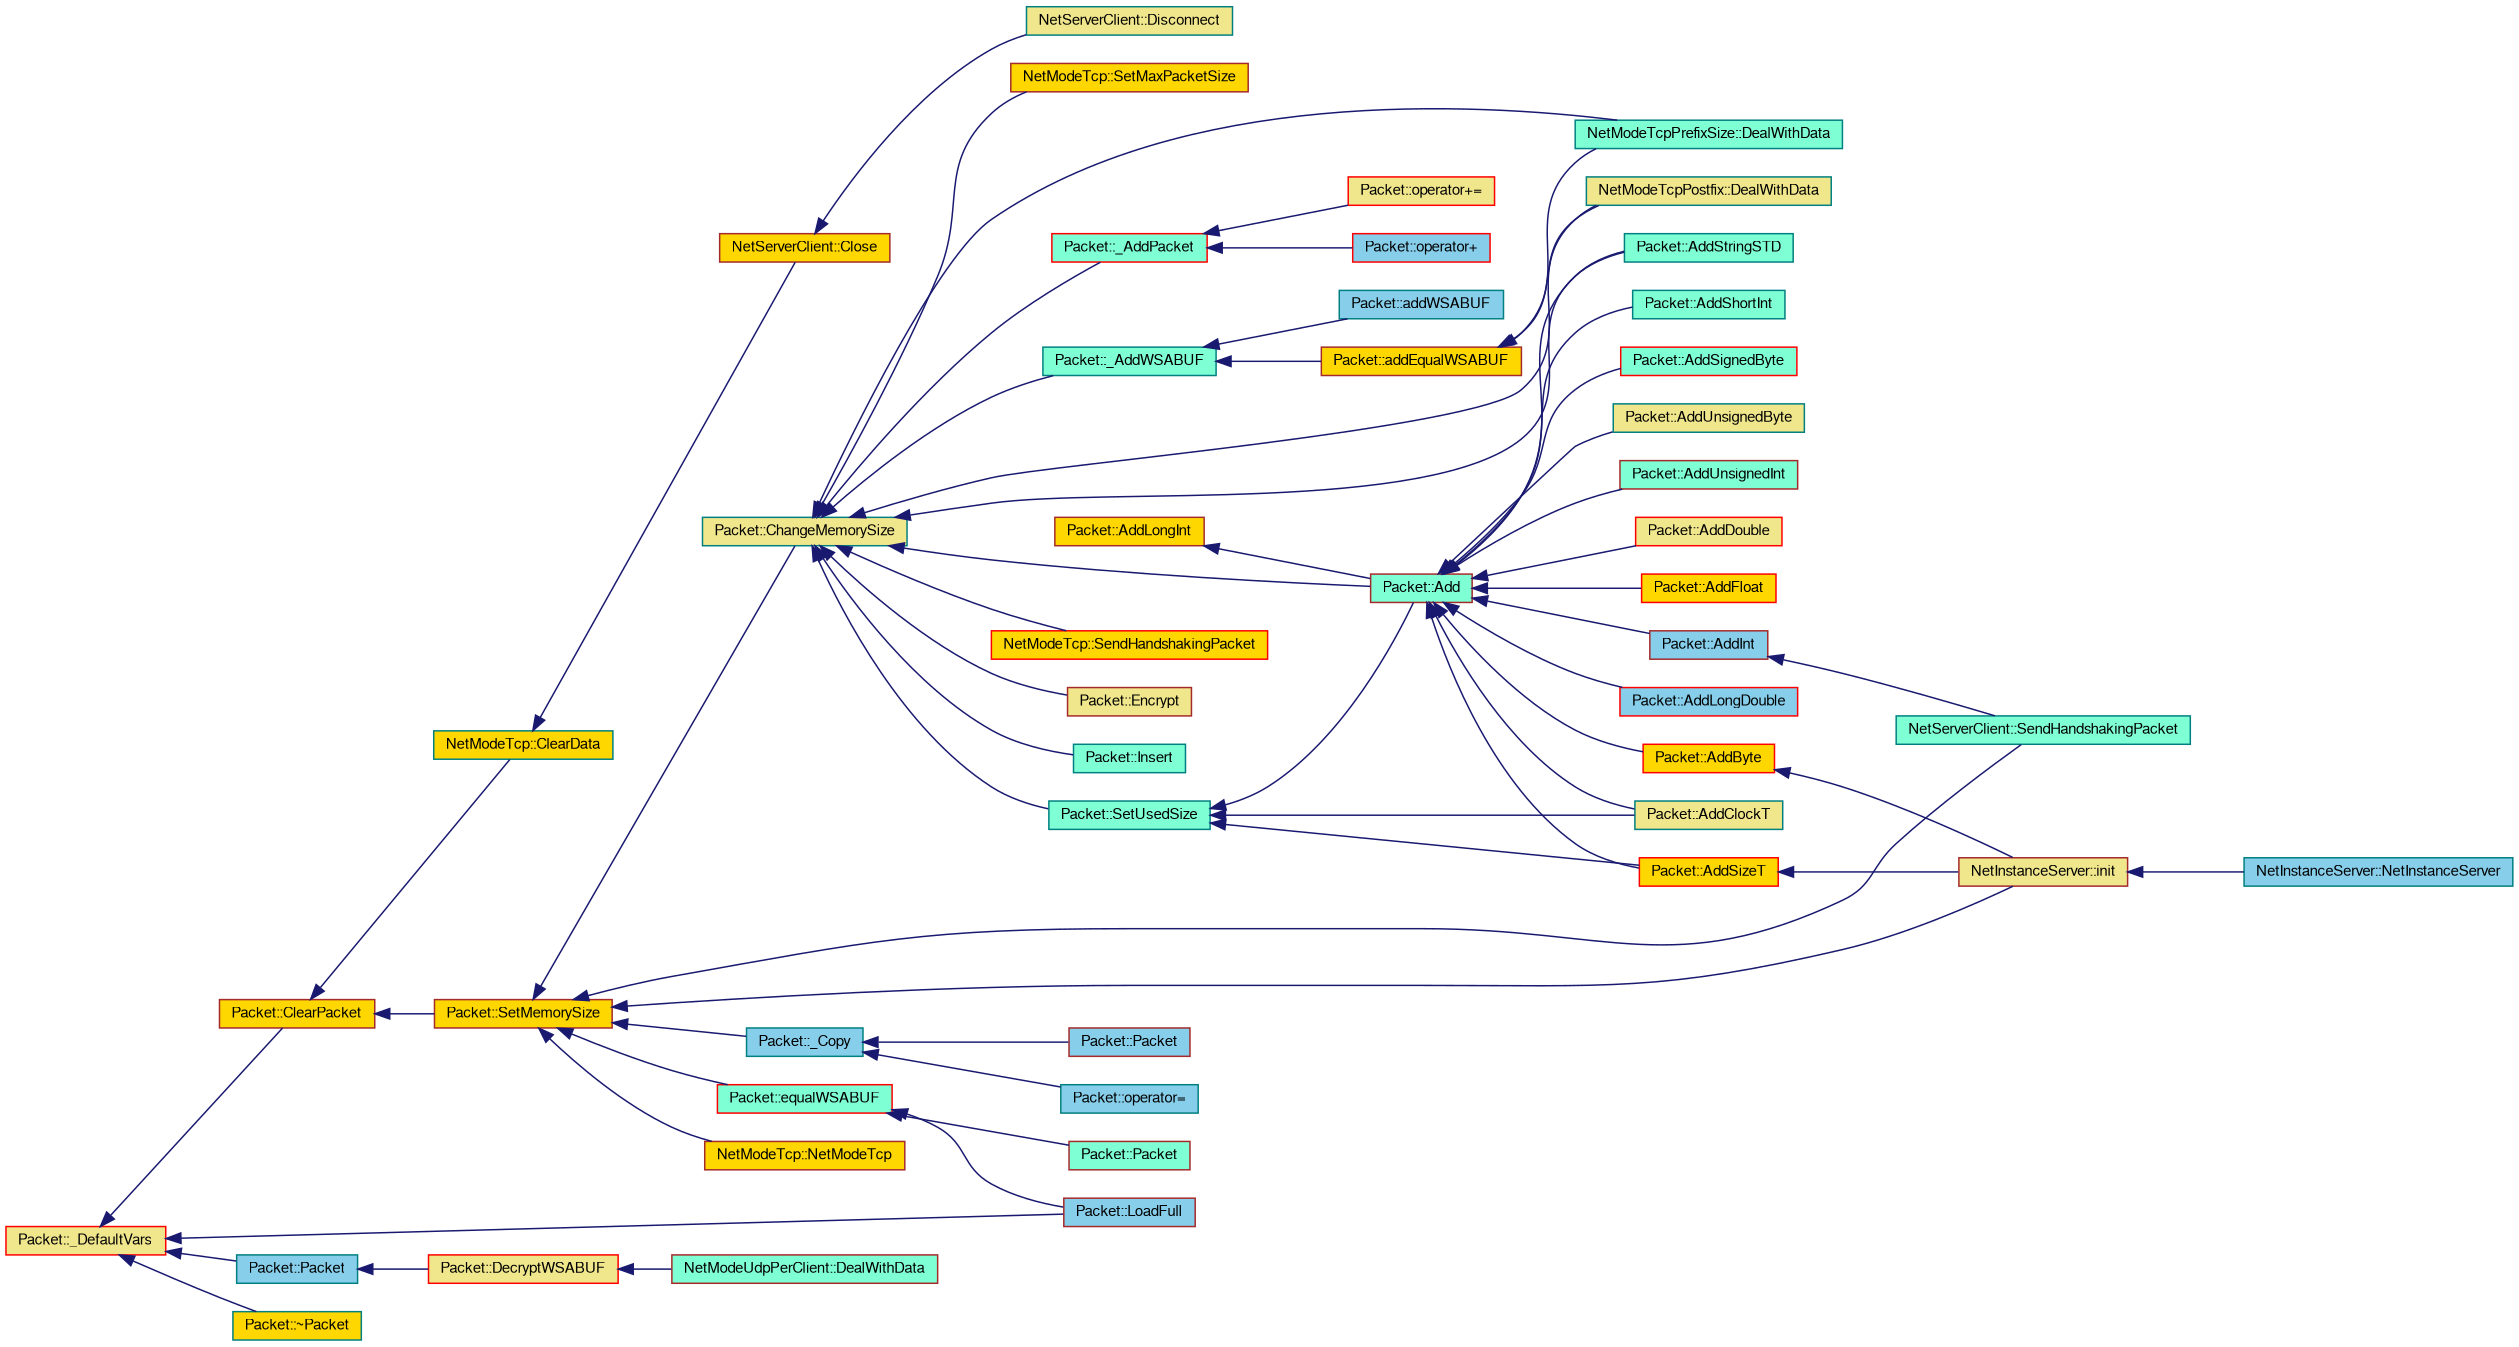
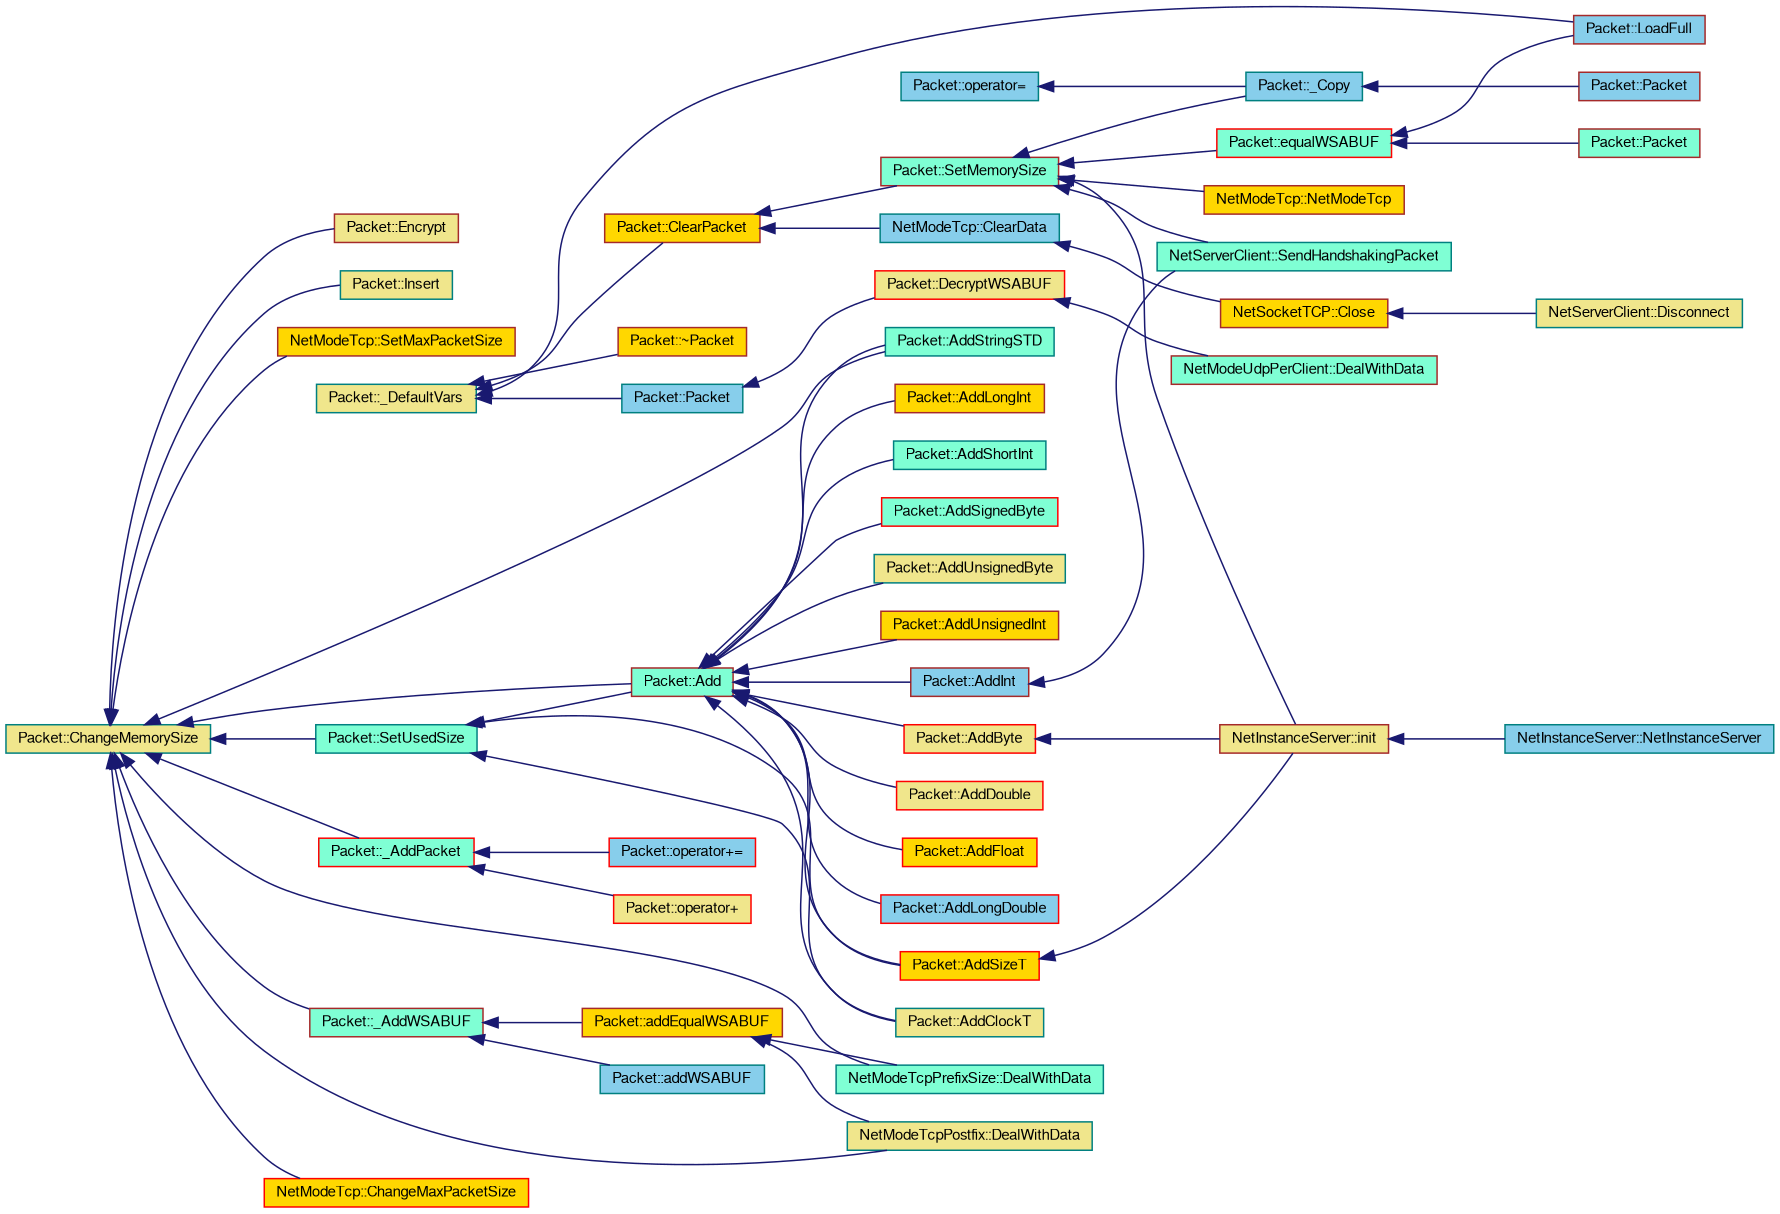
(1421, 191) -> (682, 852)
(805, 248) -> (1304, 313)
(1421, 248) -> (682, 909)
(1129, 361) -> (396, 1023)
(1709, 475) -> (970, 625)
(1295, 564) -> (811, 463)
(1129, 645) -> (396, 1193)
(523, 745) -> (970, 228)
(1129, 758) -> (396, 285)
(1709, 758) -> (970, 739)
(668, 766) -> none
(523, 1014) -> (970, 172)
(969, 1071) -> (1150, 86)
(86, 1241) -> (396, 398)
(297, 1326) -> (682, 342)
